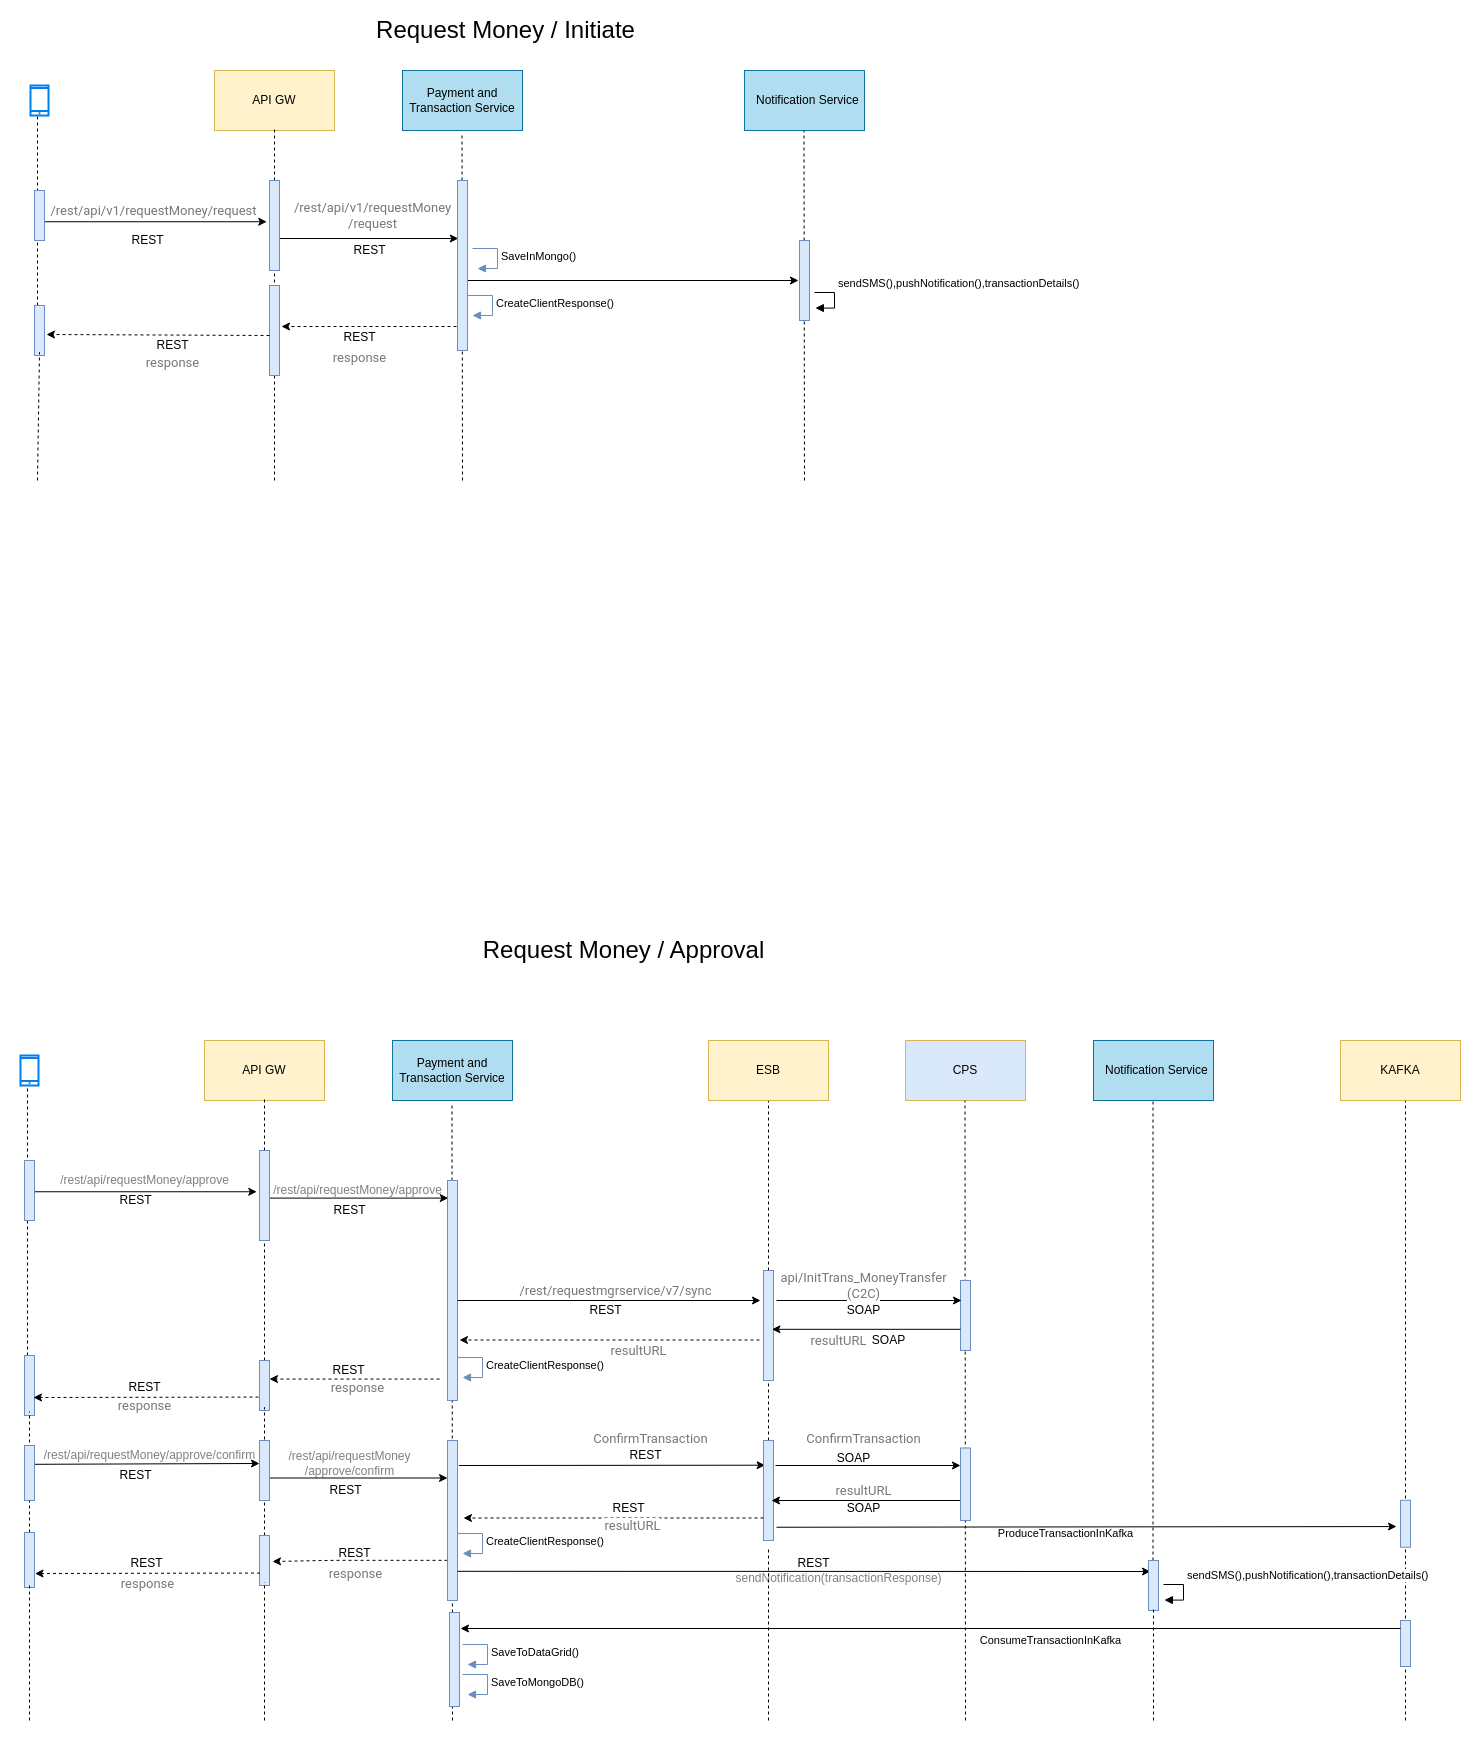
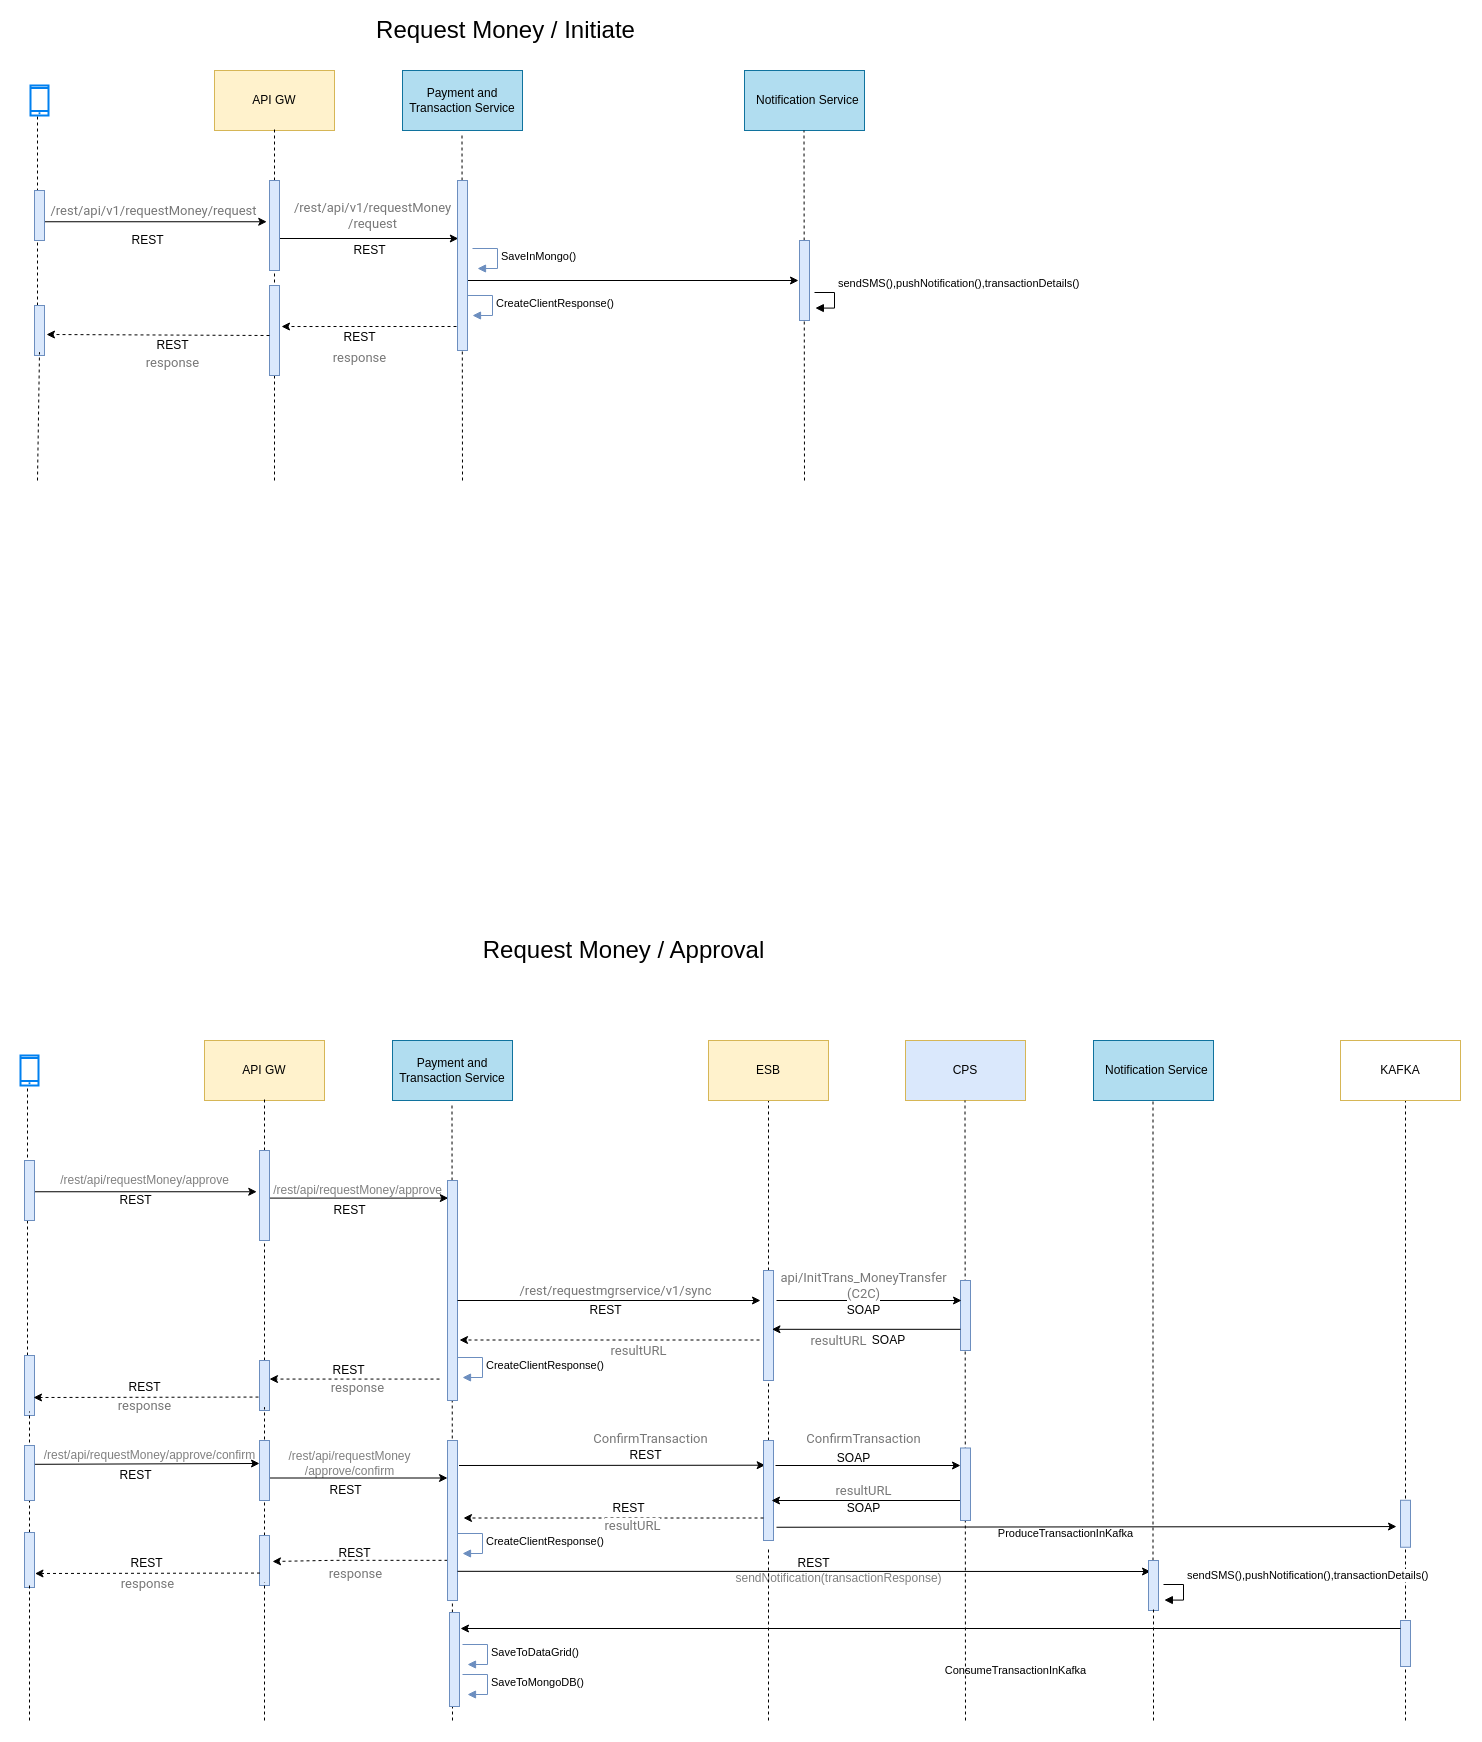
(1401, 1071) -> (1401, 1071)
(616, 1291) -> (616, 1291)
(1051, 1641) -> (1016, 1671)
